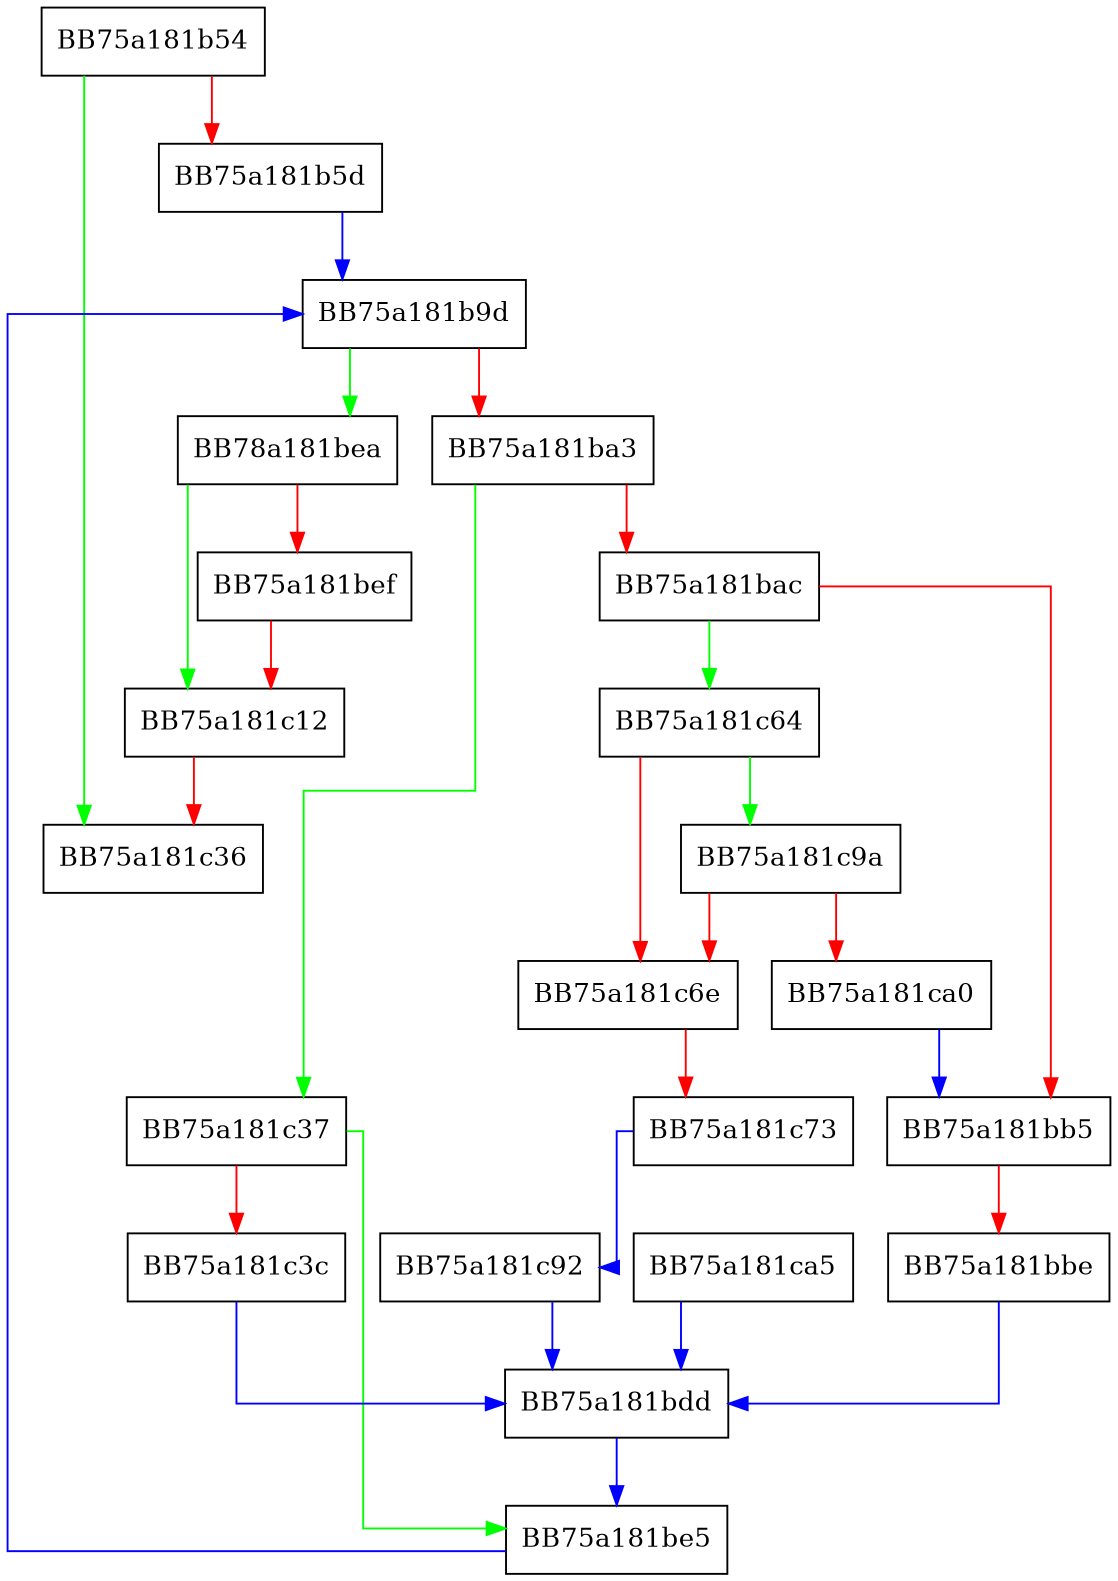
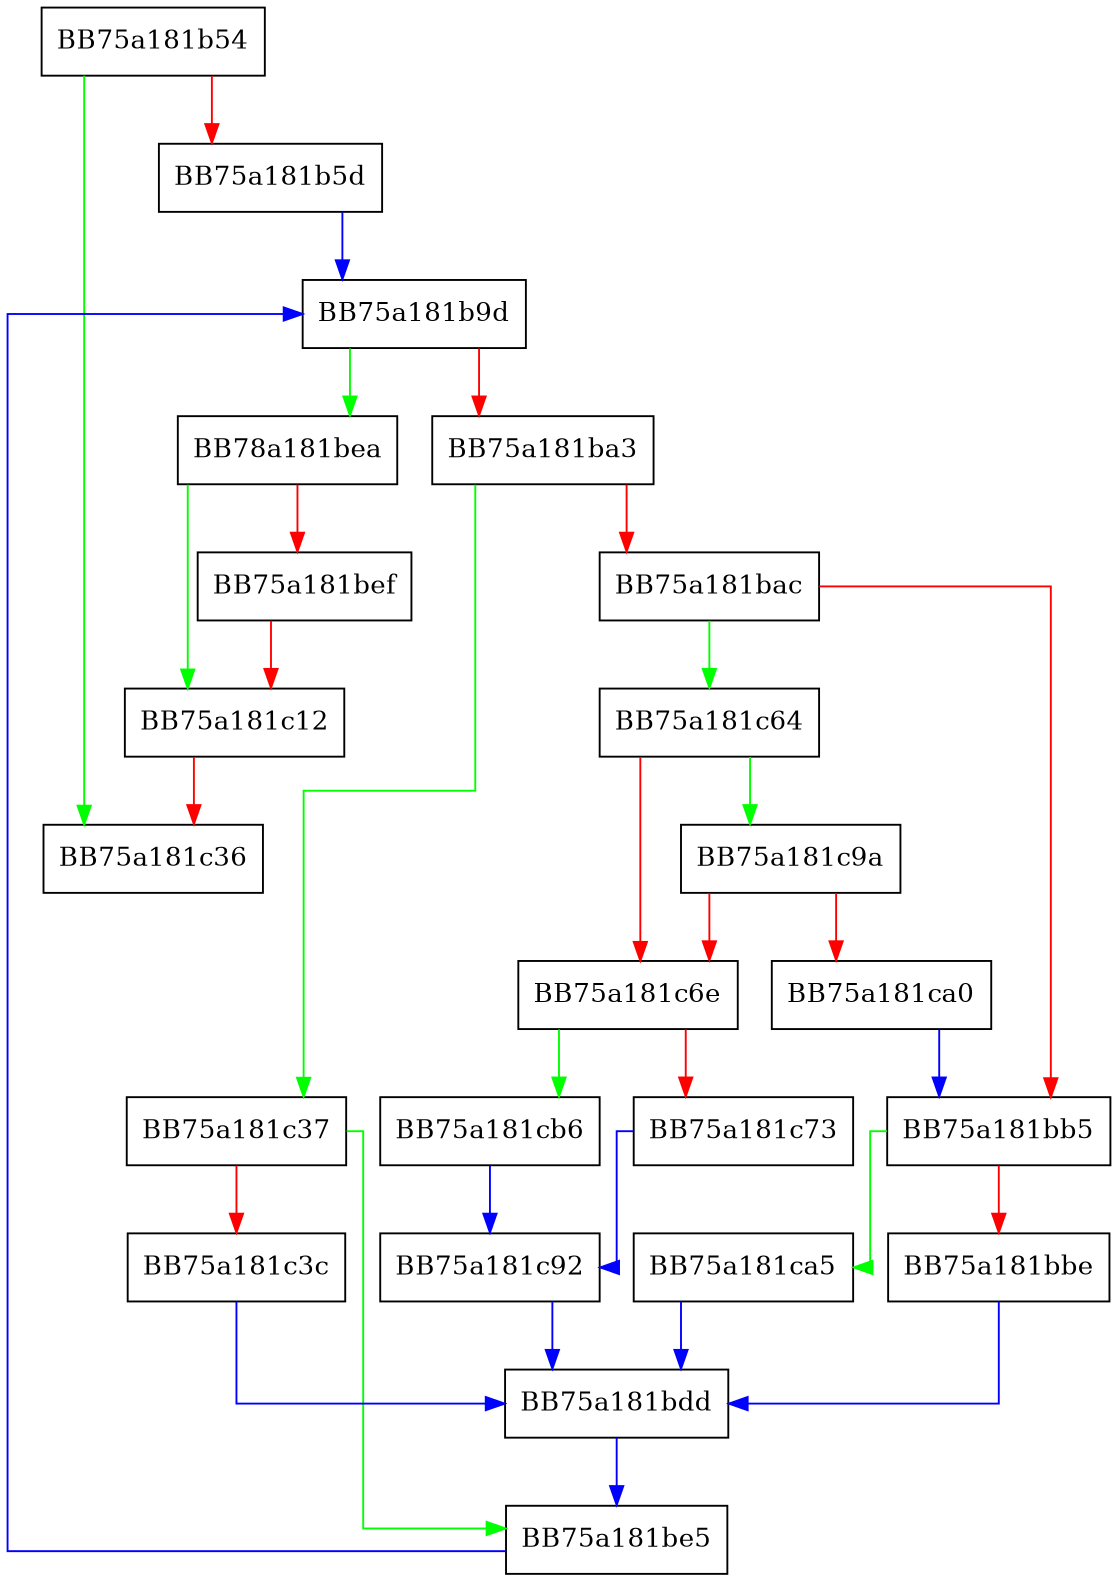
none -> (490, 1131)
none -> (870, 1192)
